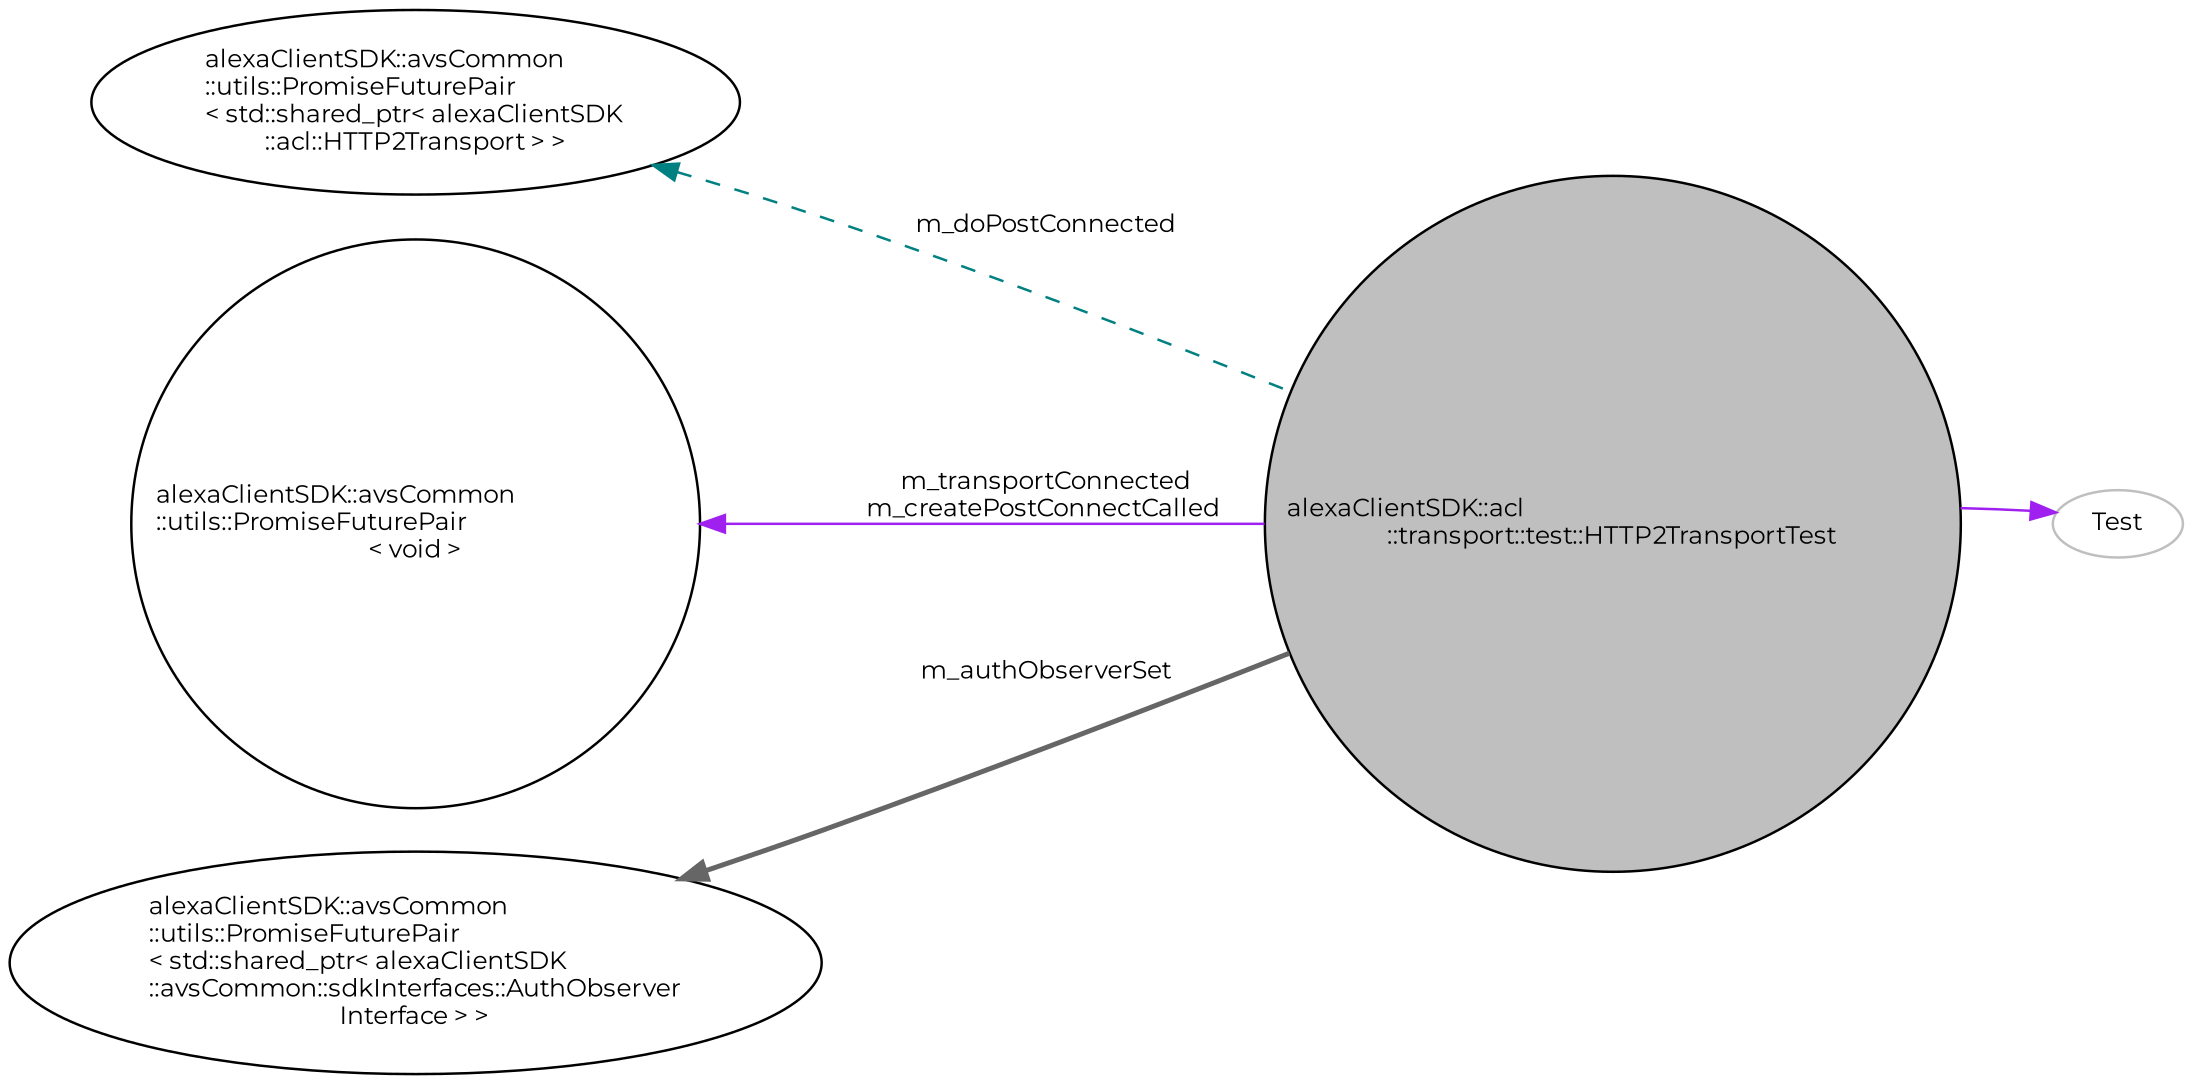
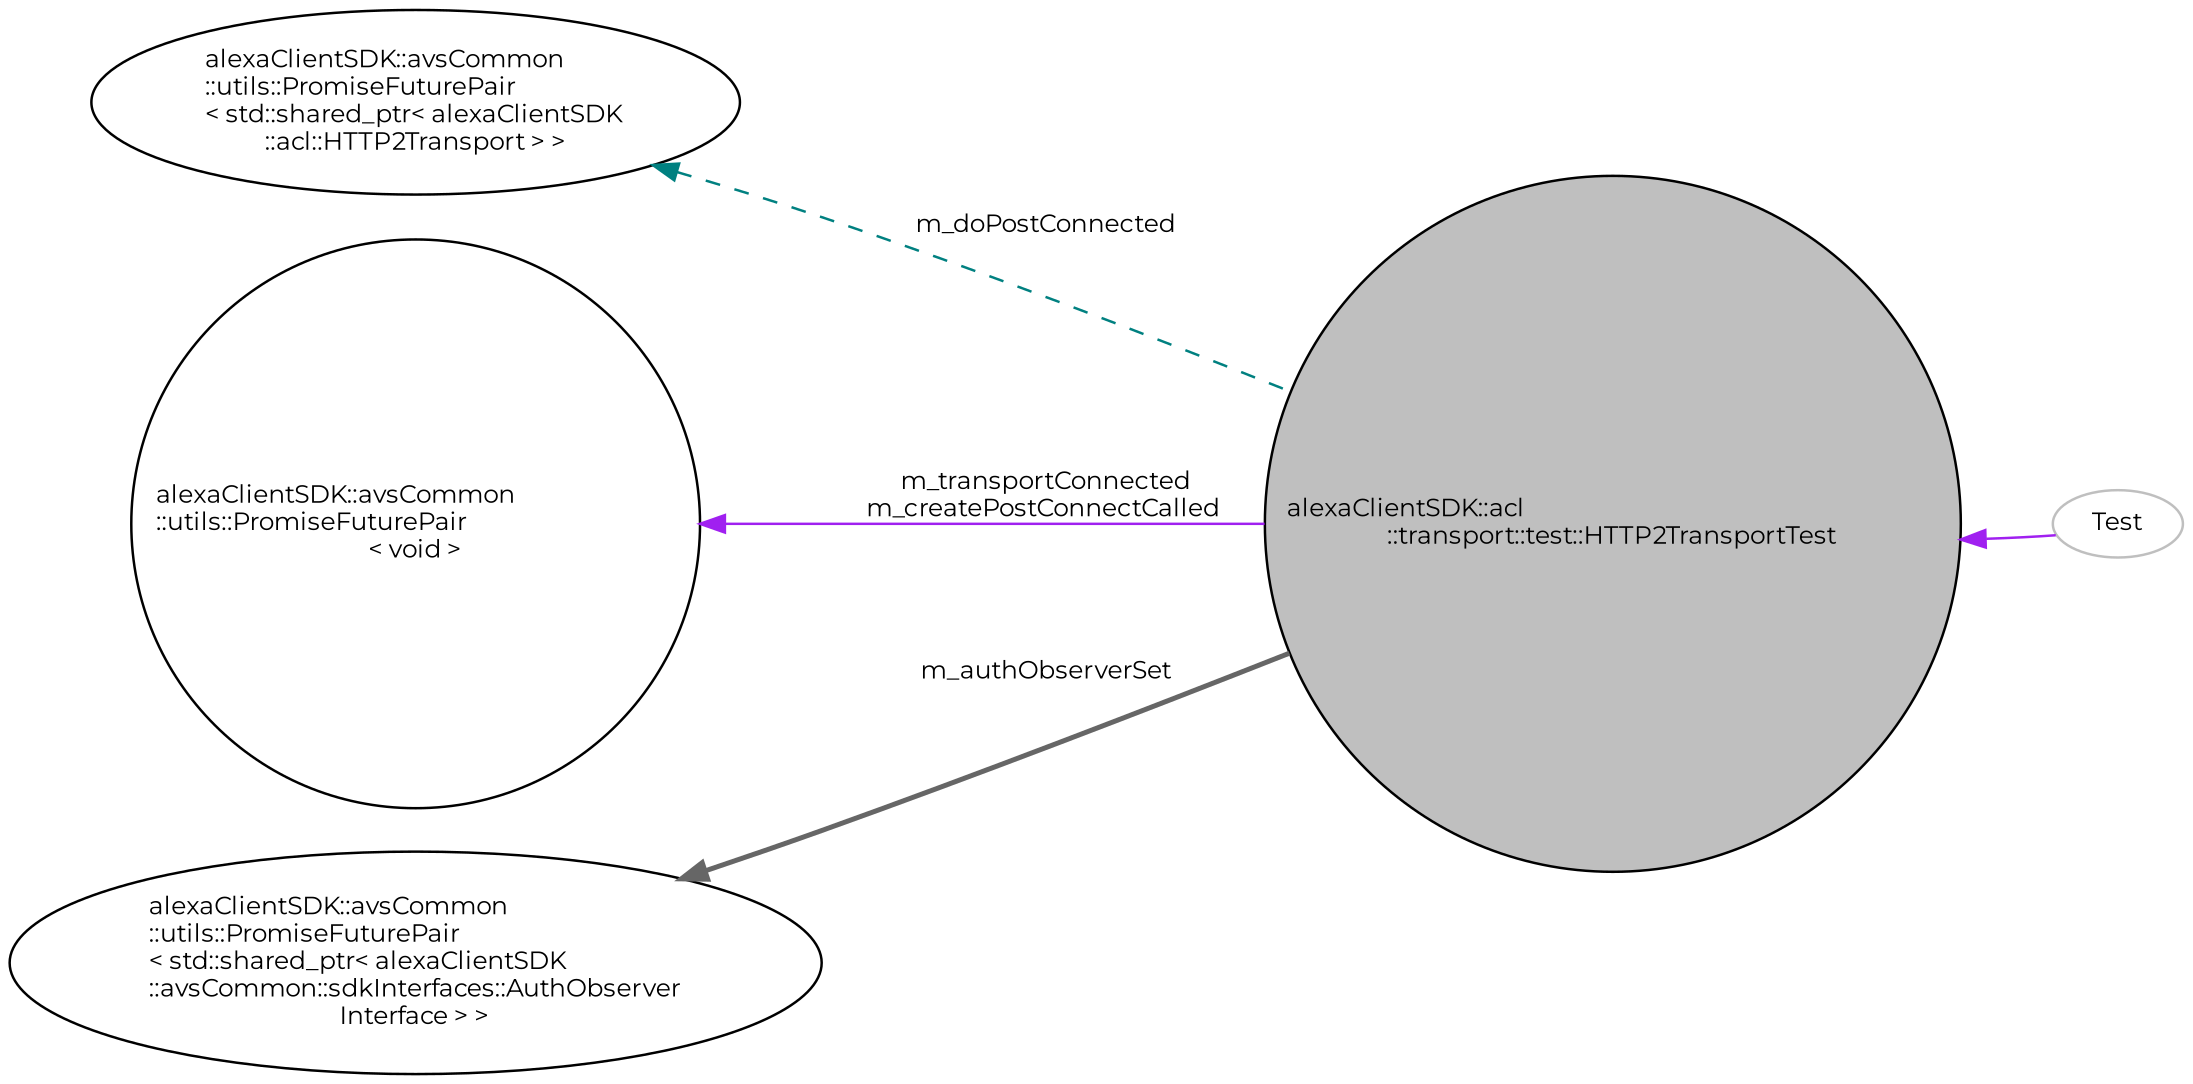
(1996, 509) -> (2021, 537)
